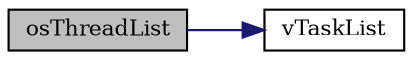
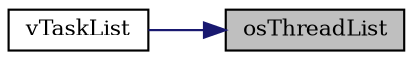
(215, 30) -> (176, 30)
